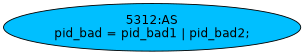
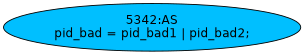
(152, 27) -> (152, 27)
